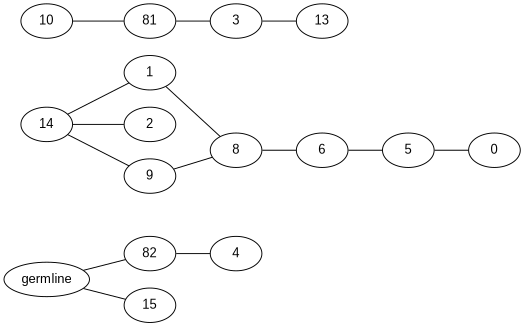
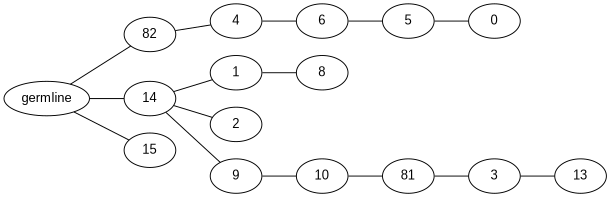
none -> (107, 99)
(279, 150) -> (279, 21)
(193, 163) -> (279, 176)
